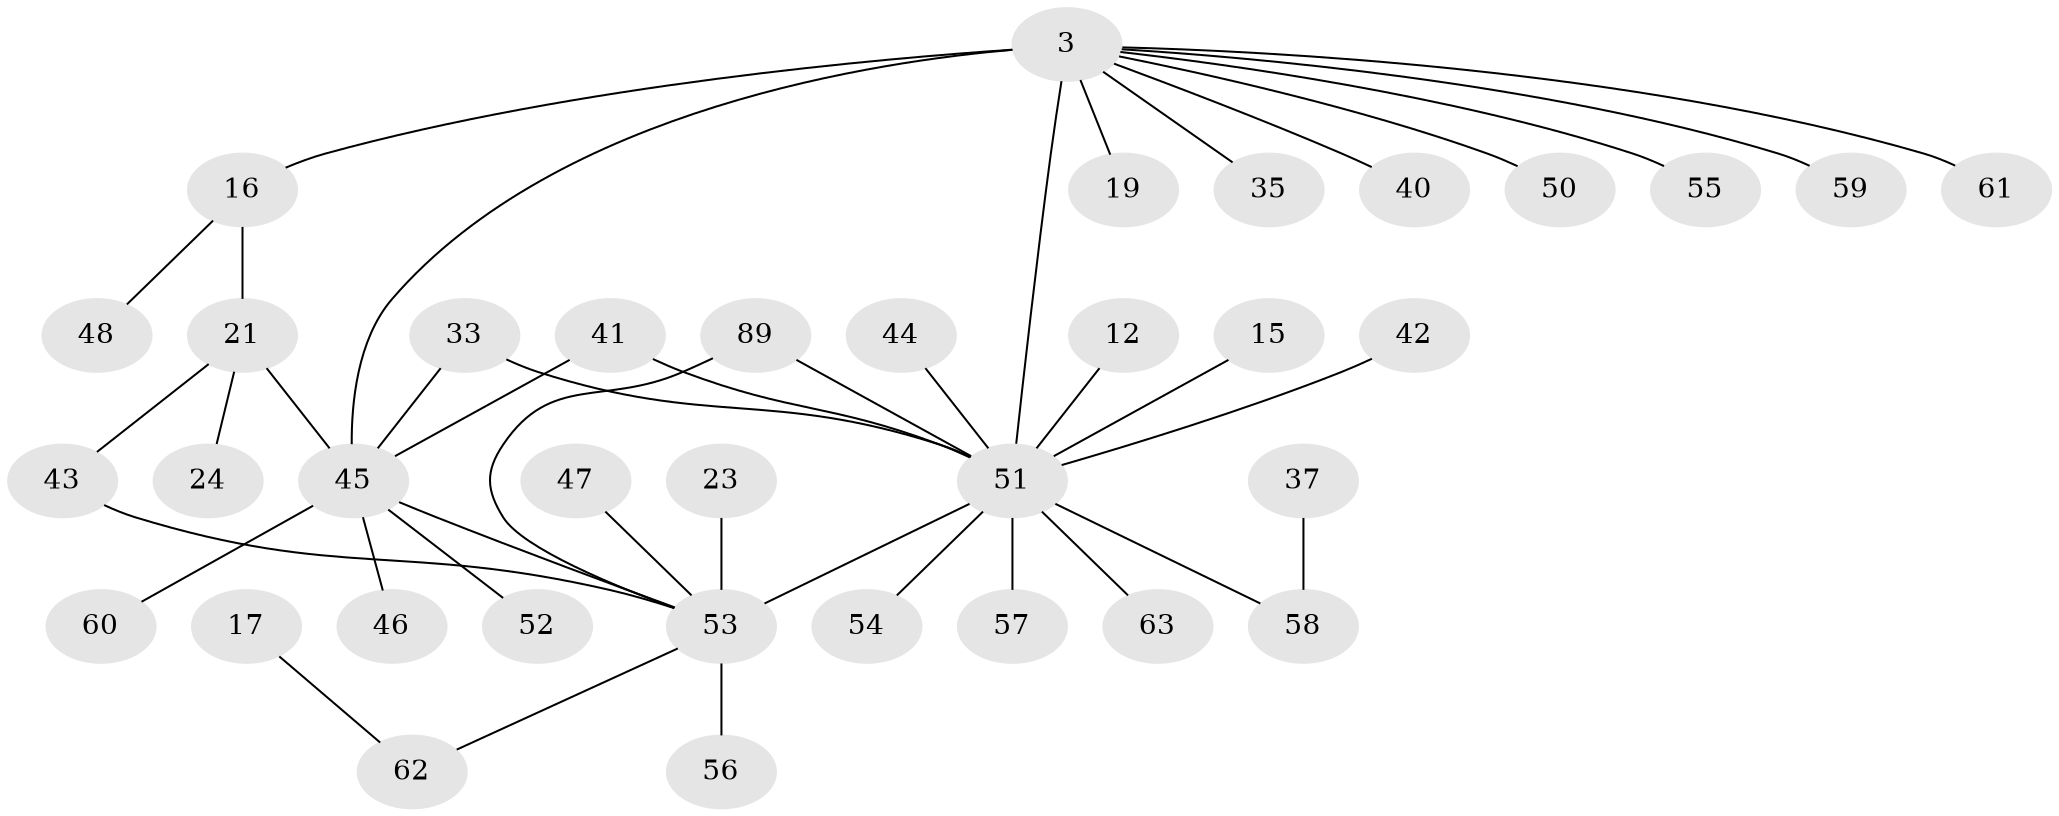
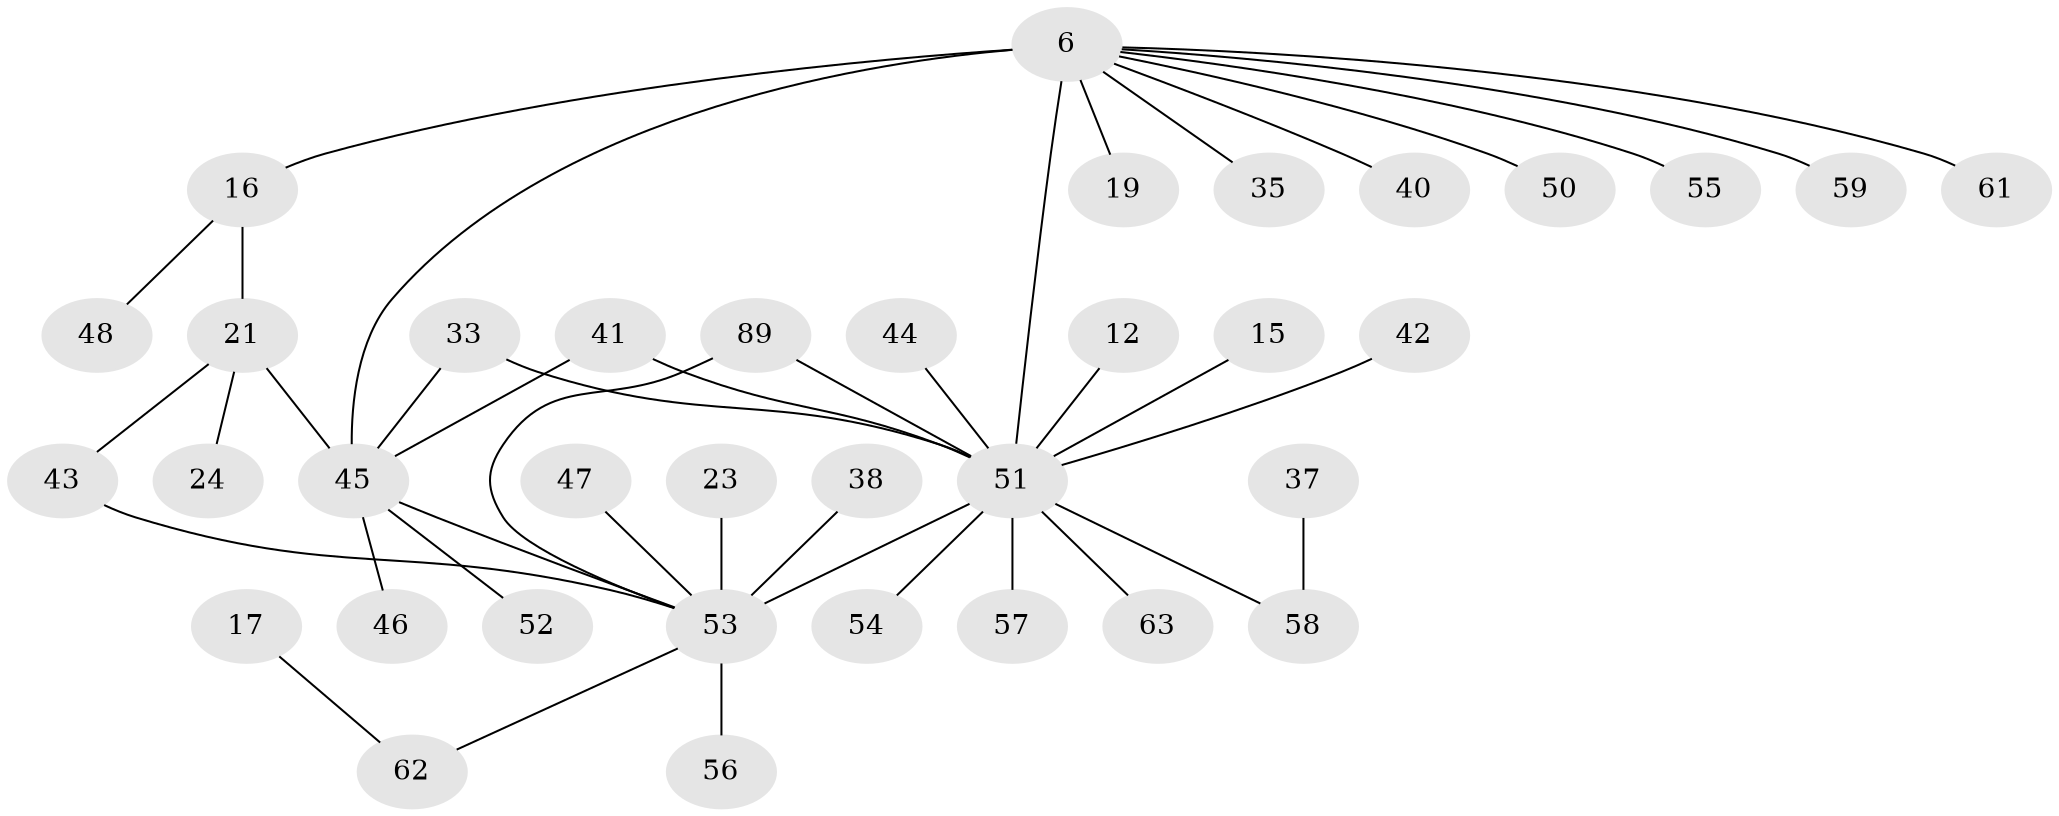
(1067, 44) -> (1067, 44)
none -> (867, 481)
(101, 626) -> none
